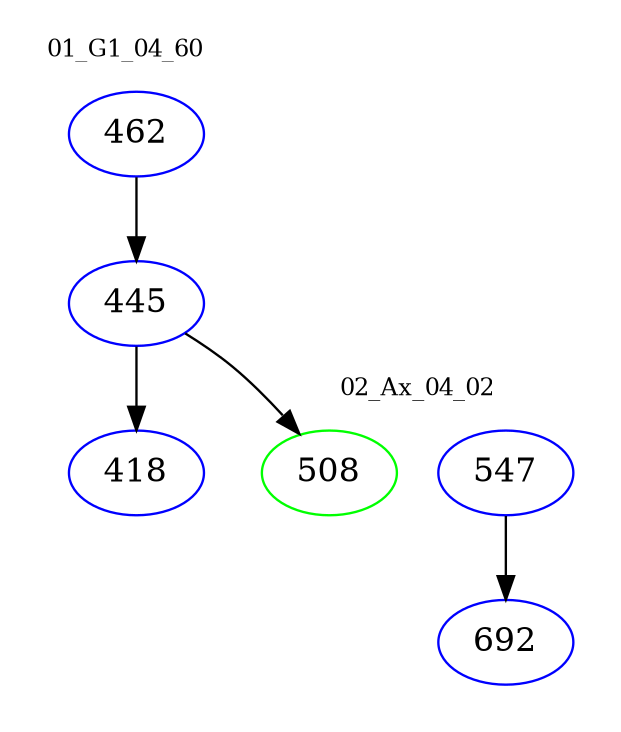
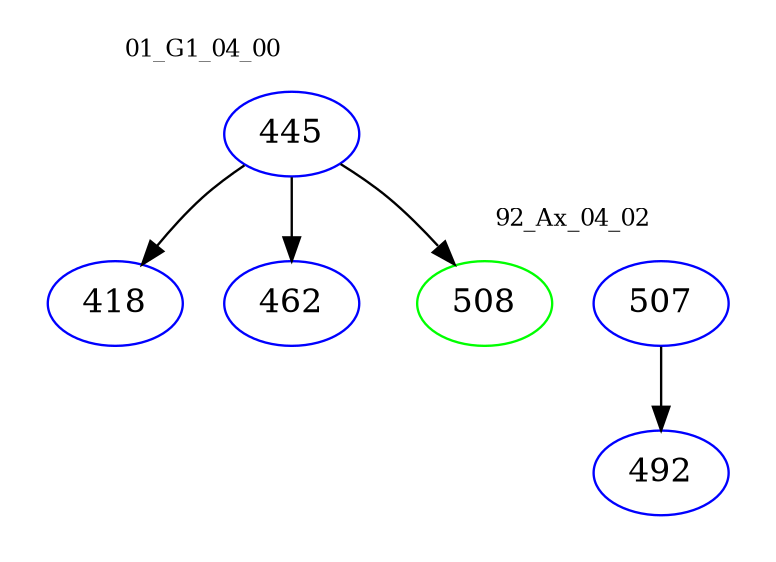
(126, 51) -> (204, 51)
(136, 207) -> (292, 207)
(418, 389) -> (573, 220)
(506, 473) -> (661, 304)
(506, 642) -> (661, 473)
